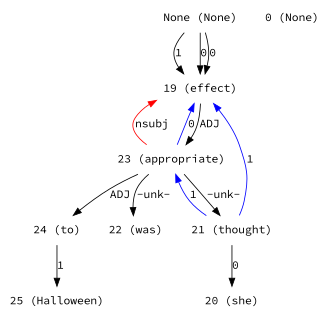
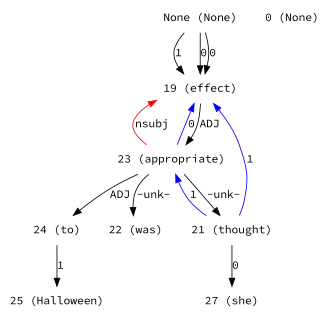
(232, 301) -> (232, 301)
